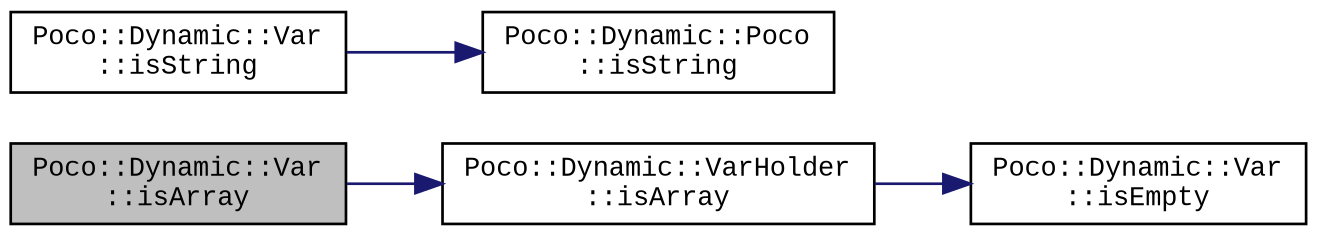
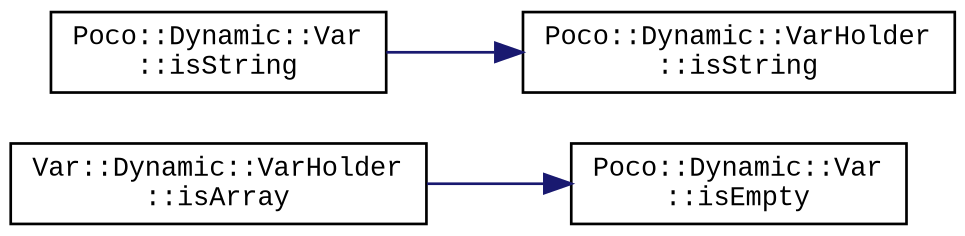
(658, 52) -> (739, 52)
(178, 184) -> none
(658, 184) -> (219, 184)
